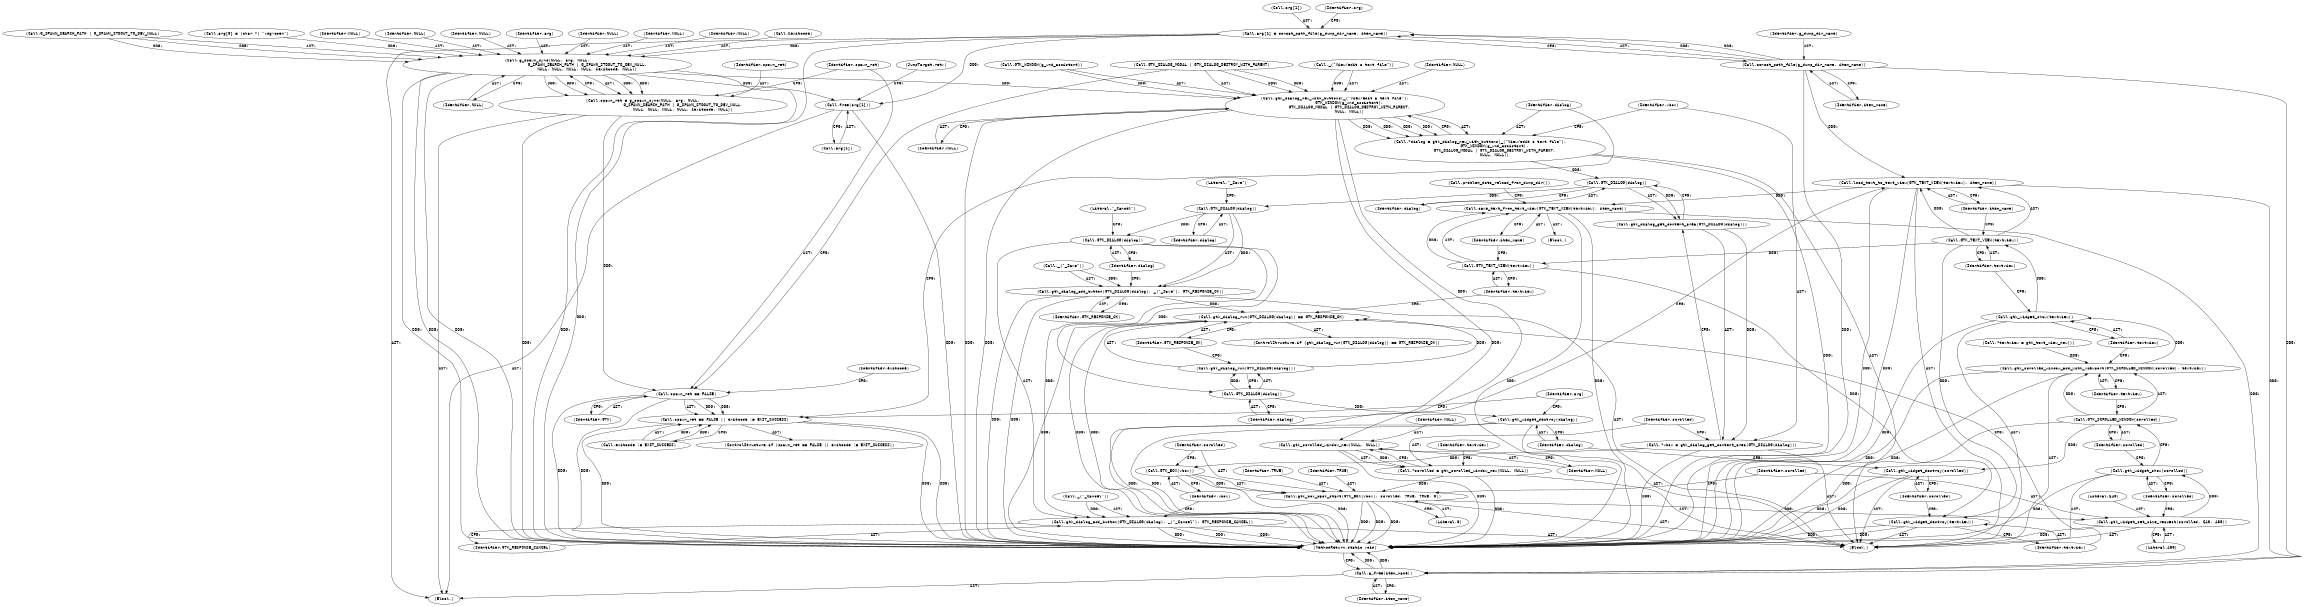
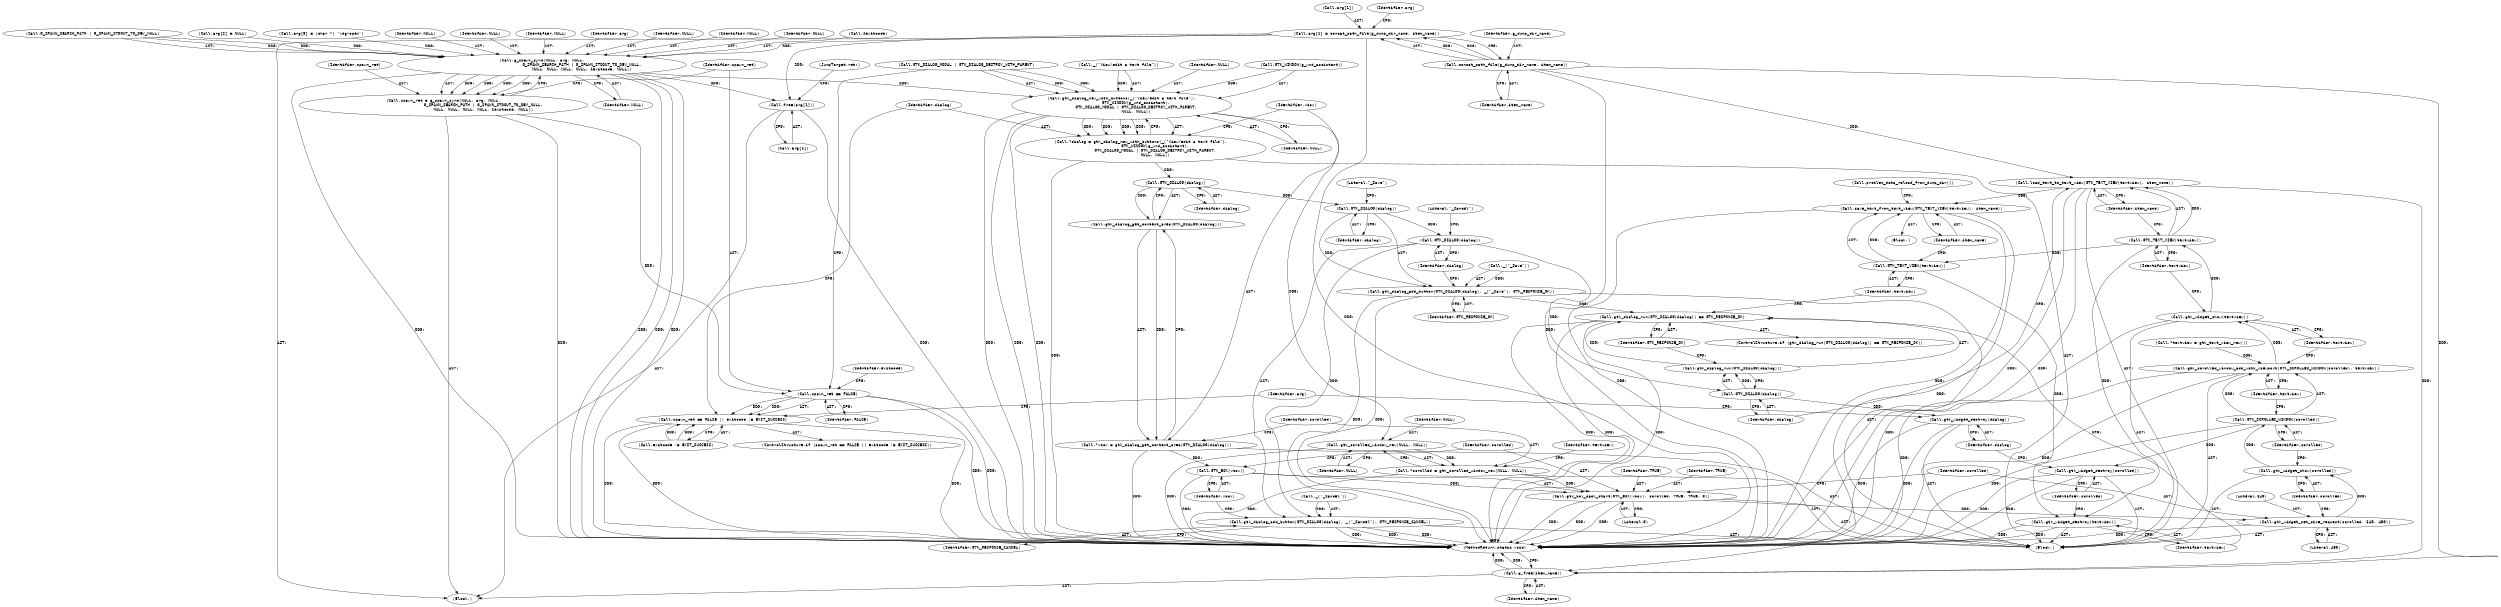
none -> (223, 34)
(593, 420) -> (847, 420)
(2166, 445) -> (2252, 445)
(1905, 538) -> none
